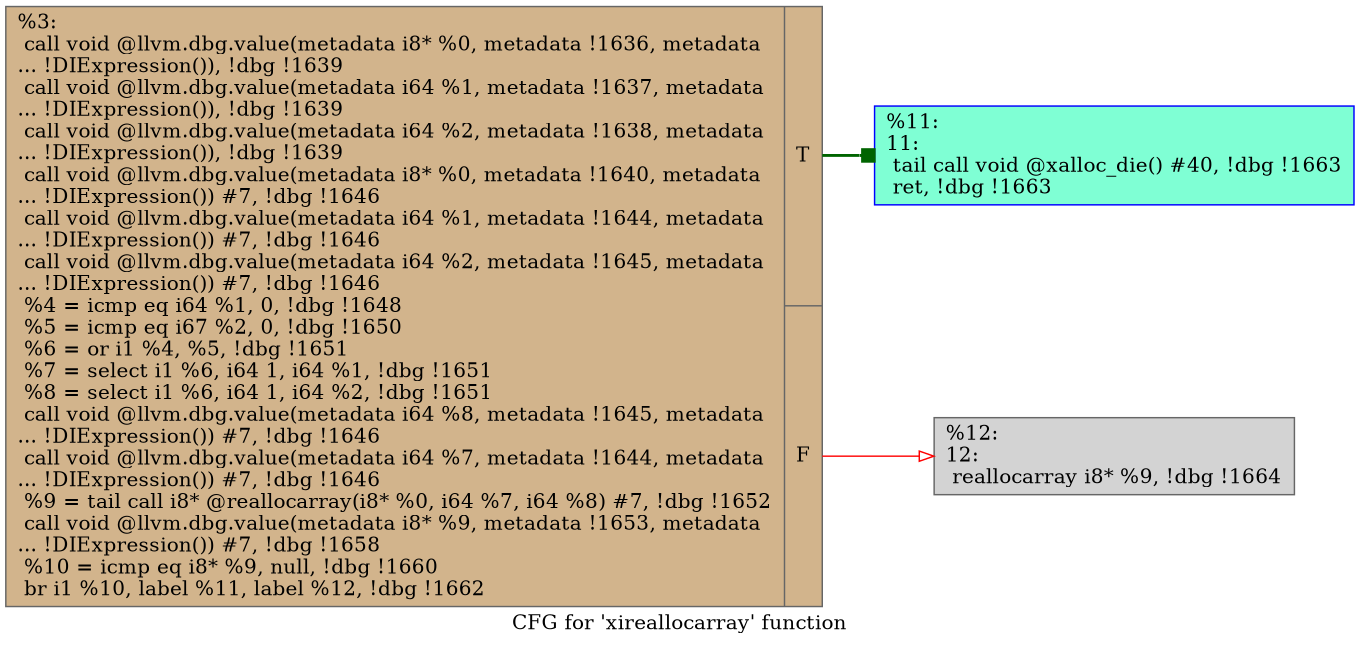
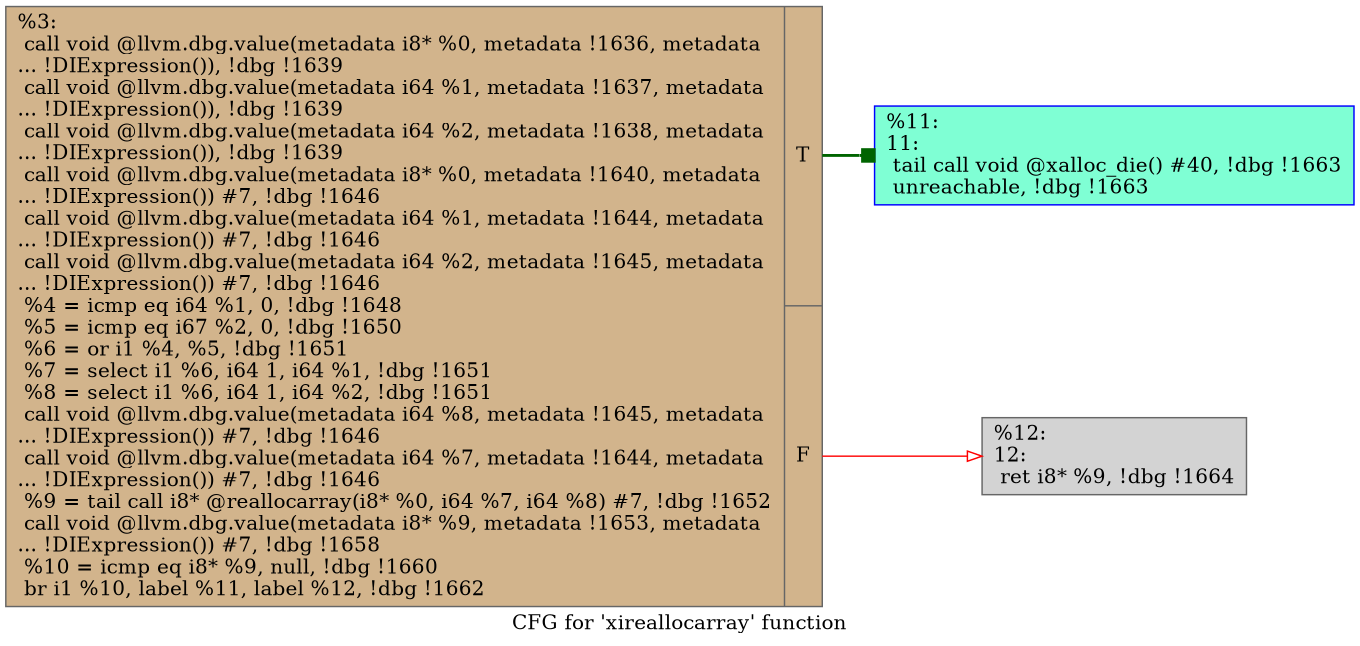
(970, 187) -> (1018, 187)
(1114, 477) -> (1114, 477)
